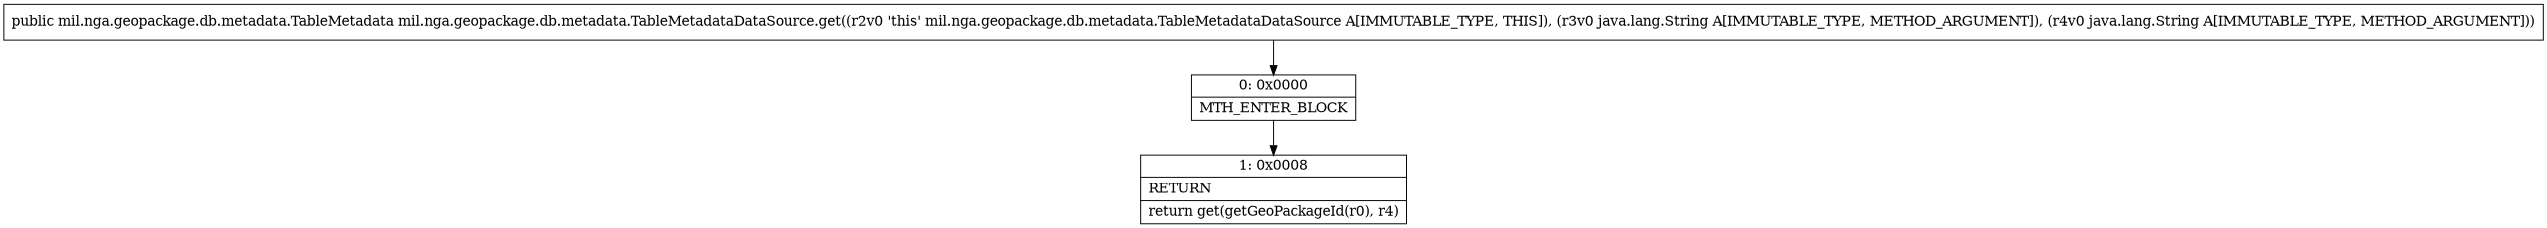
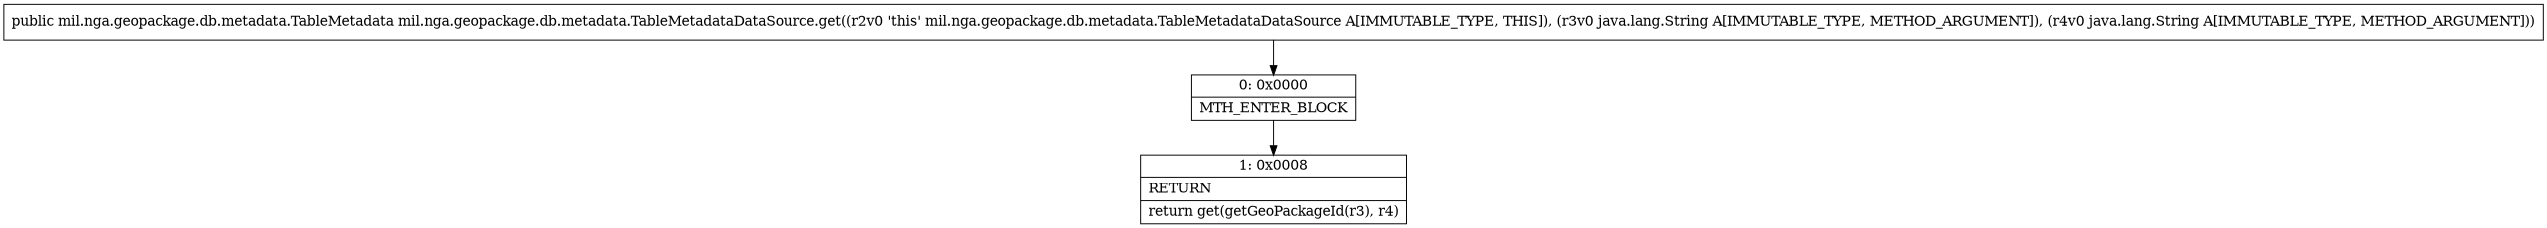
(1274, 212) -> (1274, 212)
